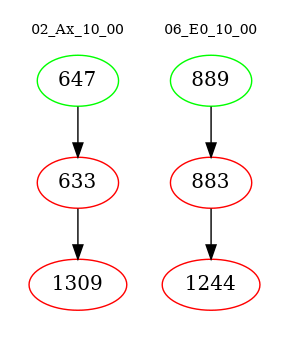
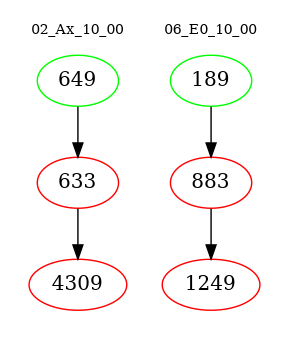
(78, 81) -> (78, 81)
(211, 81) -> (211, 81)
(78, 285) -> (78, 285)
(211, 285) -> (211, 285)
